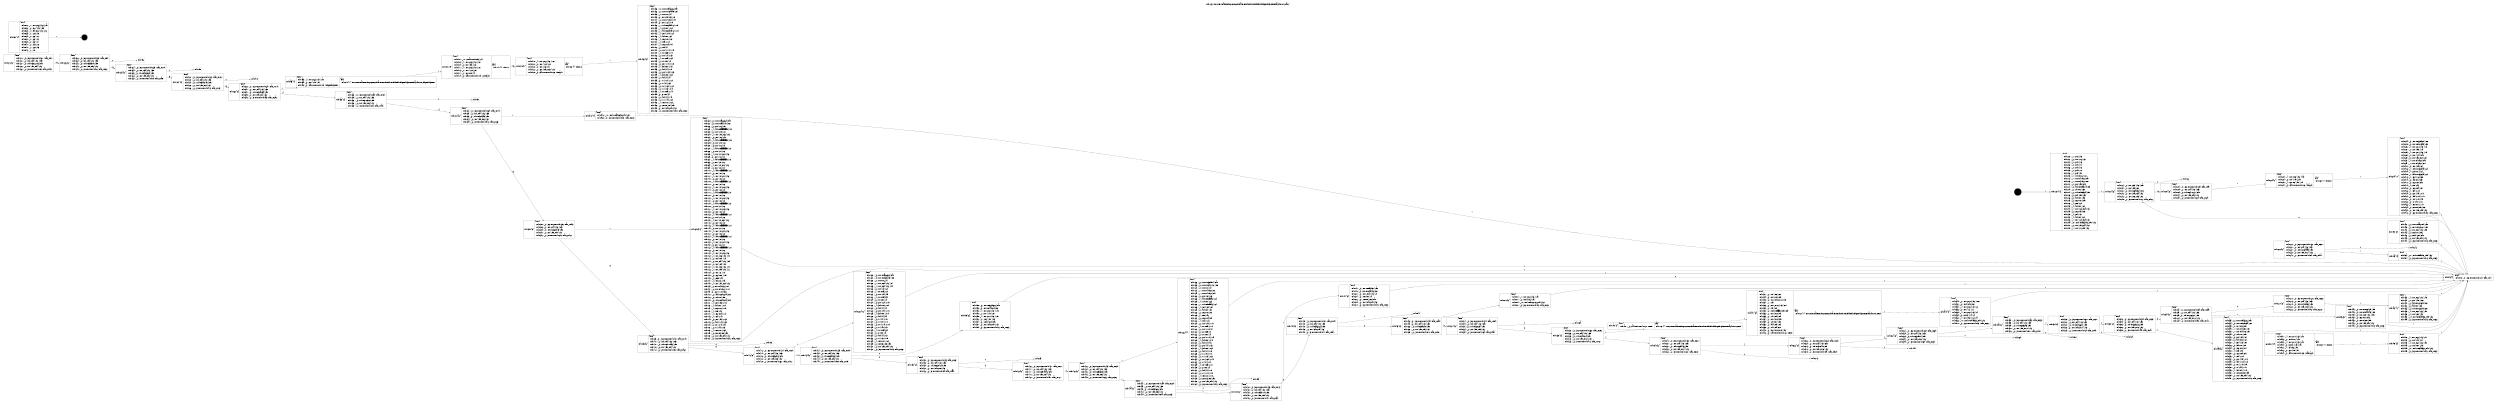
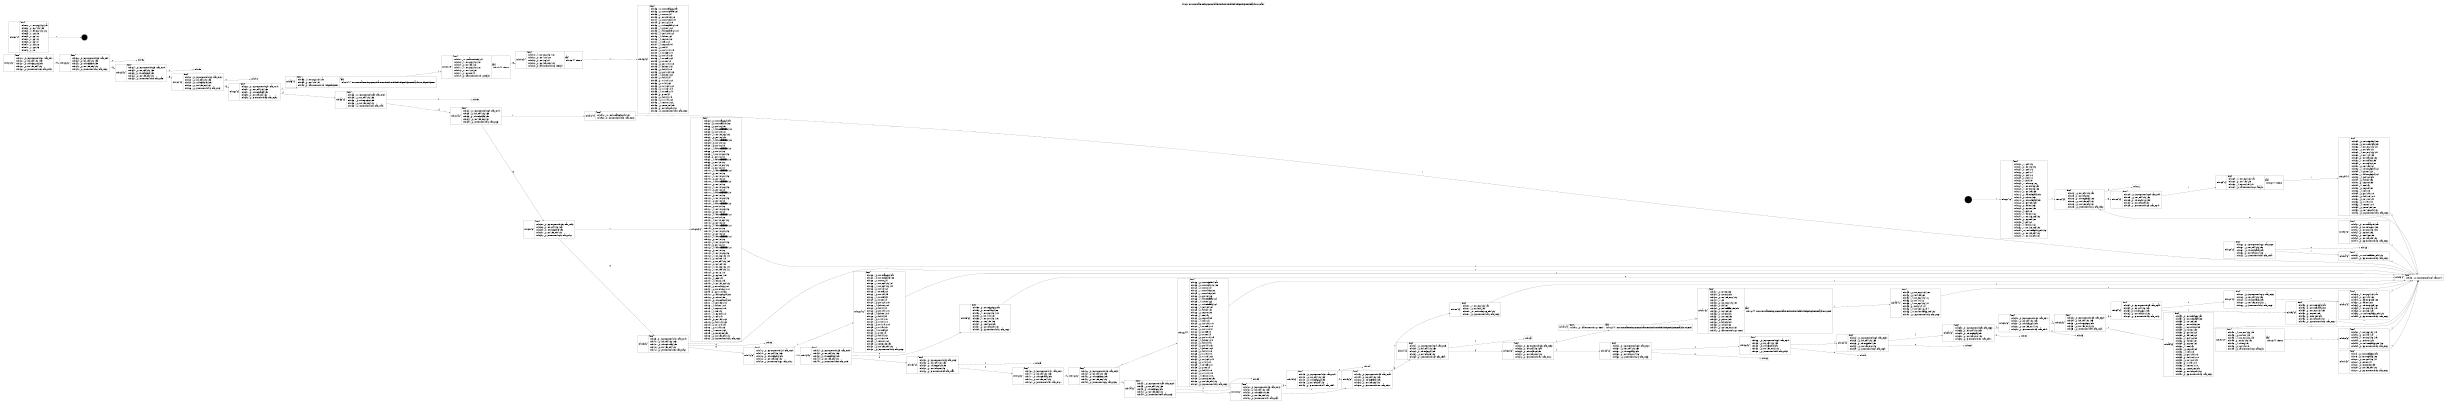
(1285, 322) -> (1314, 393)
